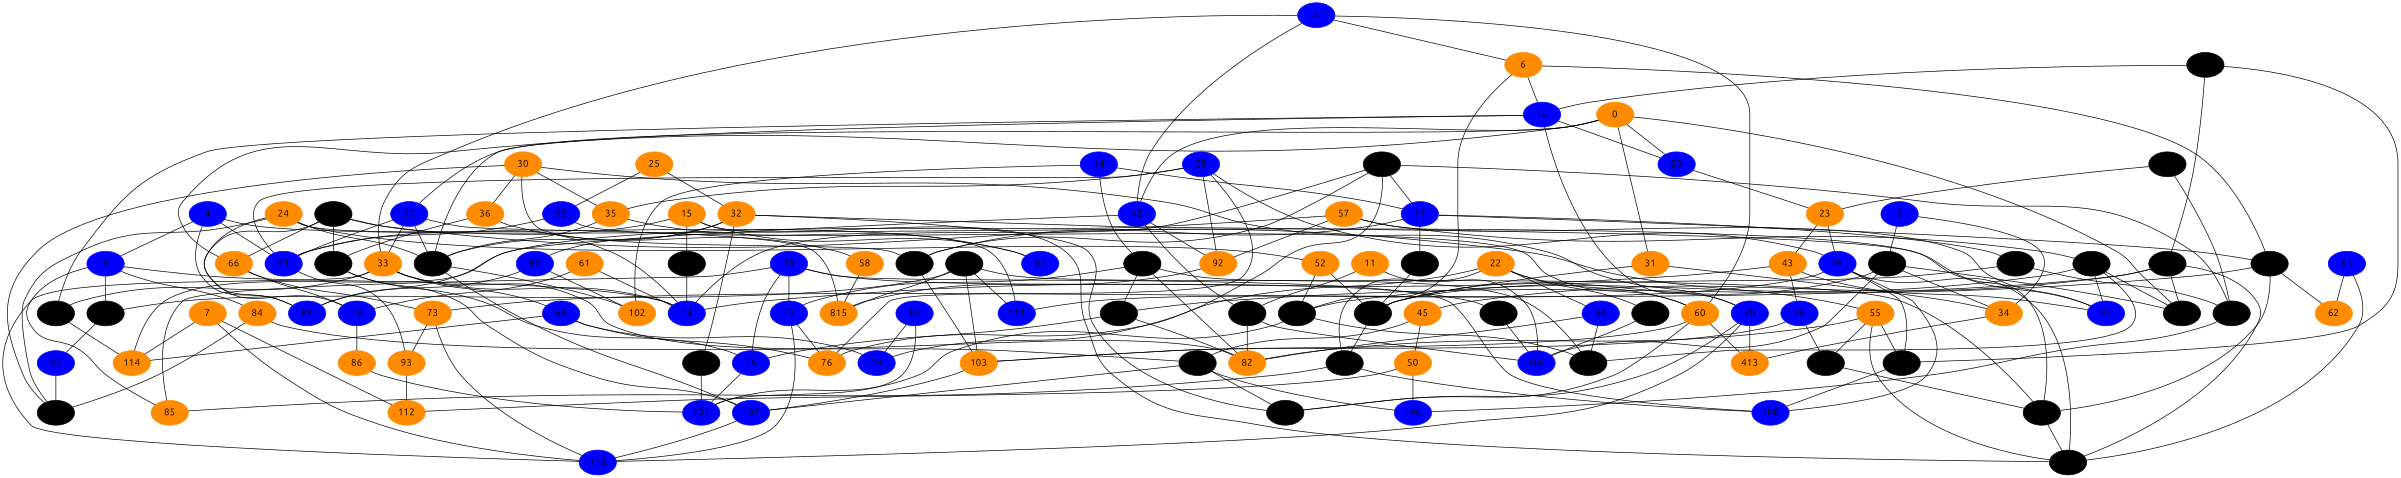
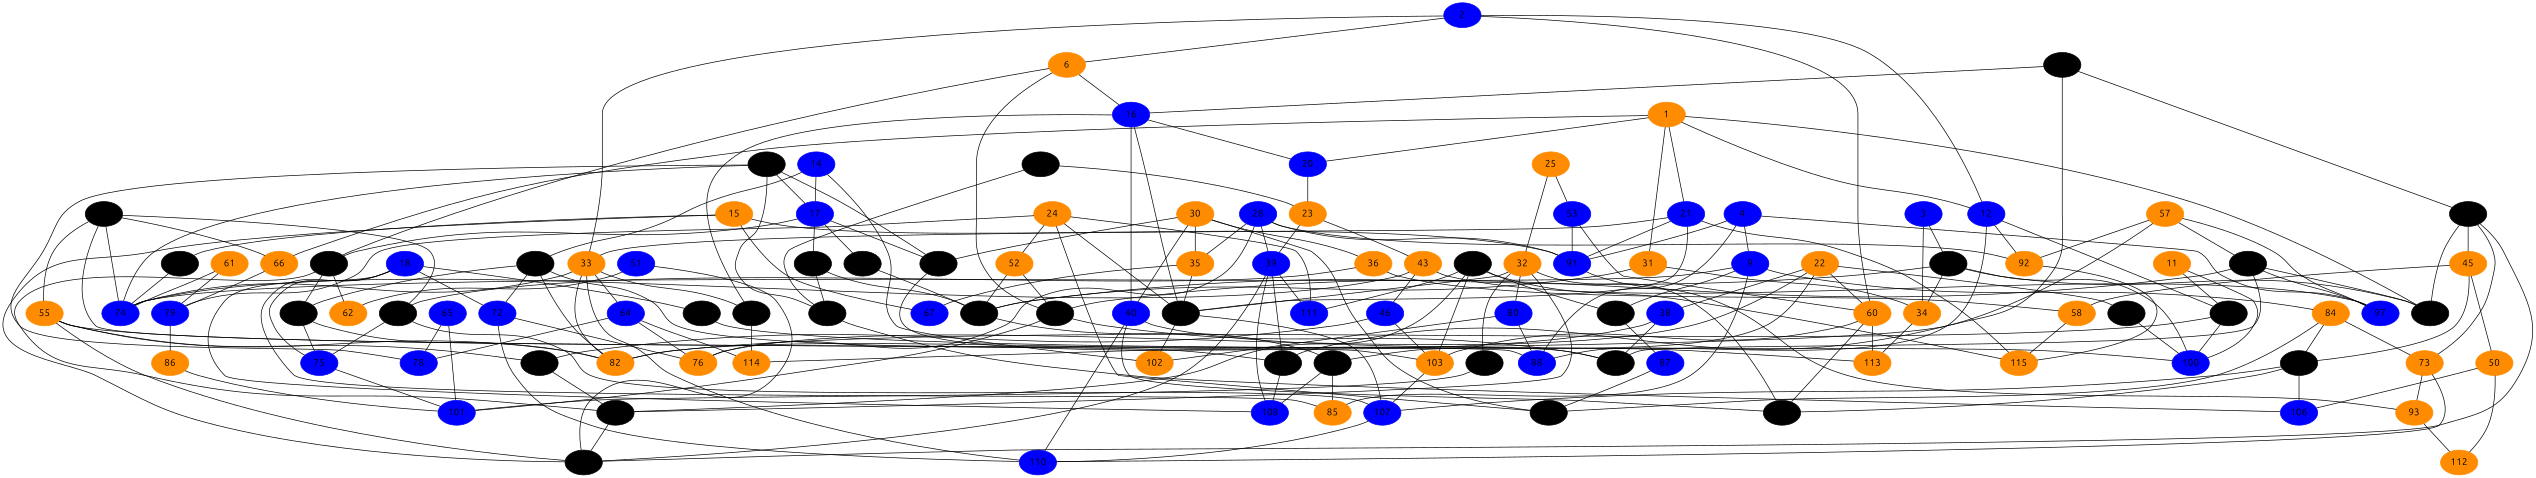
(1615, 115) -> (1667, 115)
none -> (2314, 275)
(327, 292) -> (2378, 338)
(208, 313) -> none
(839, 313) -> (2019, 363)
(1750, 363) -> (1872, 363)
